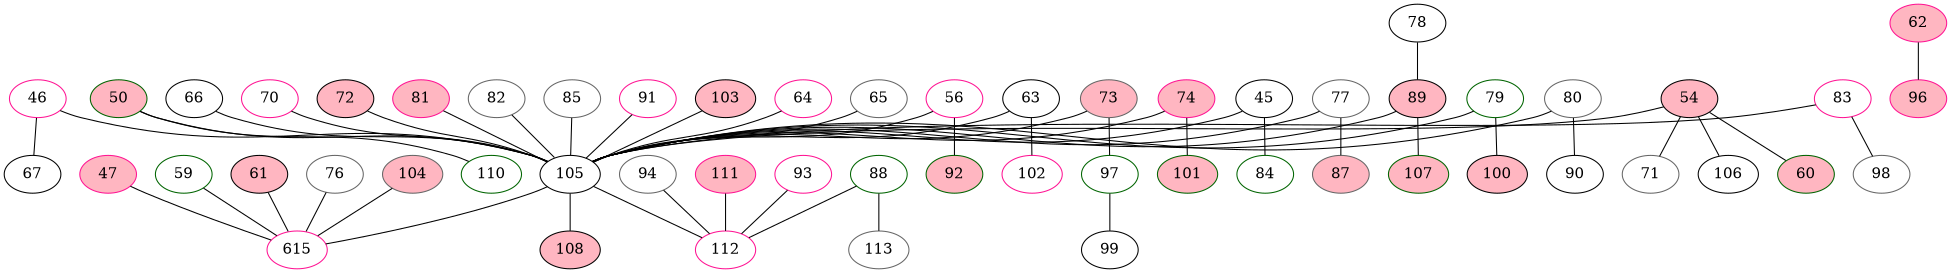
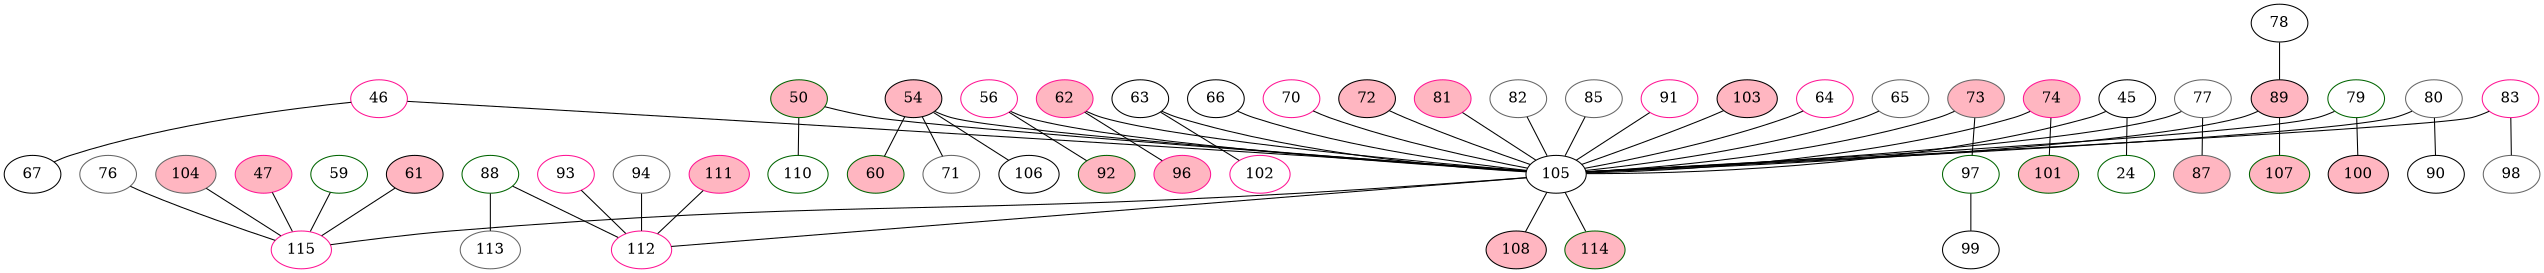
none -> (1250, 143)
(1265, 174) -> (2126, 174)
(297, 250) -> (301, 250)
none -> (1595, 250)
